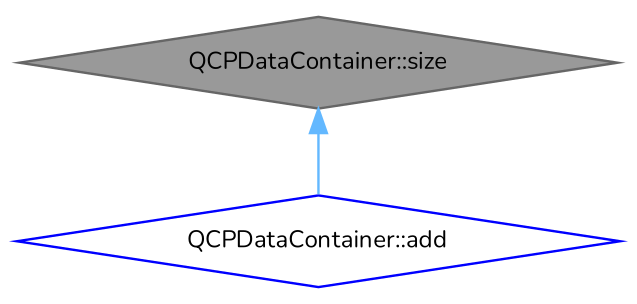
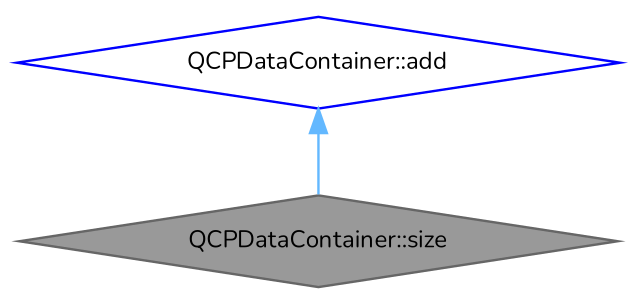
(318, 164) -> (318, 164)
